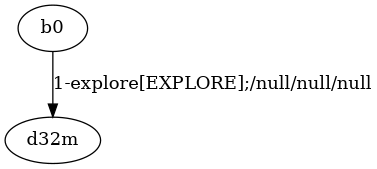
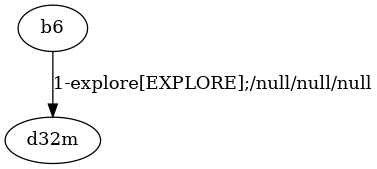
(53, 28) -> (53, 28)
